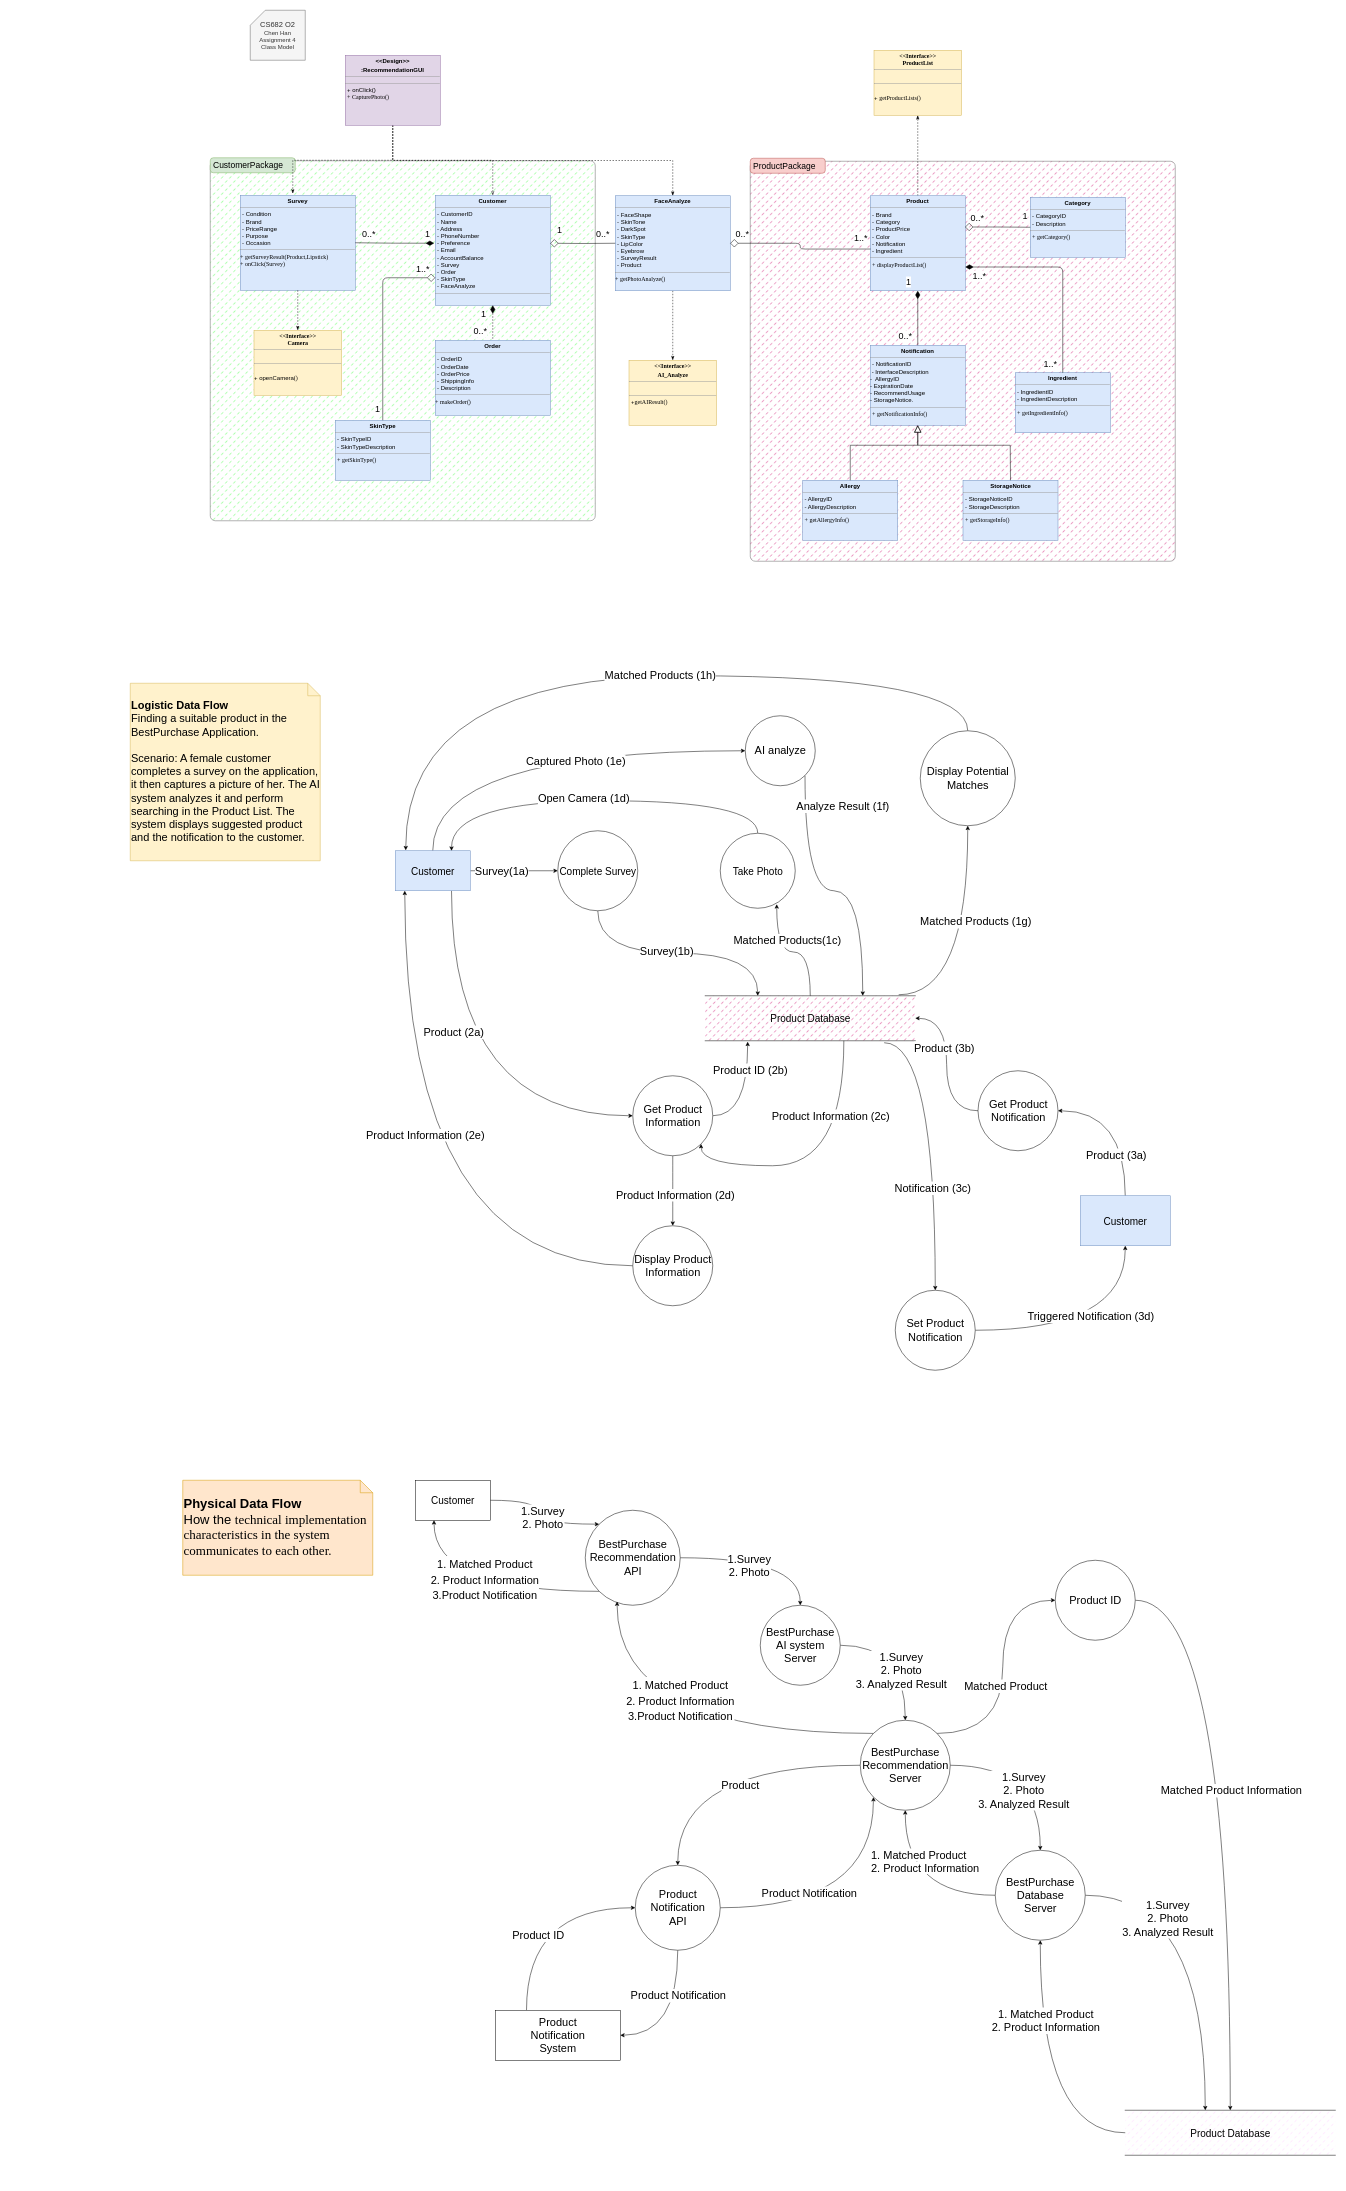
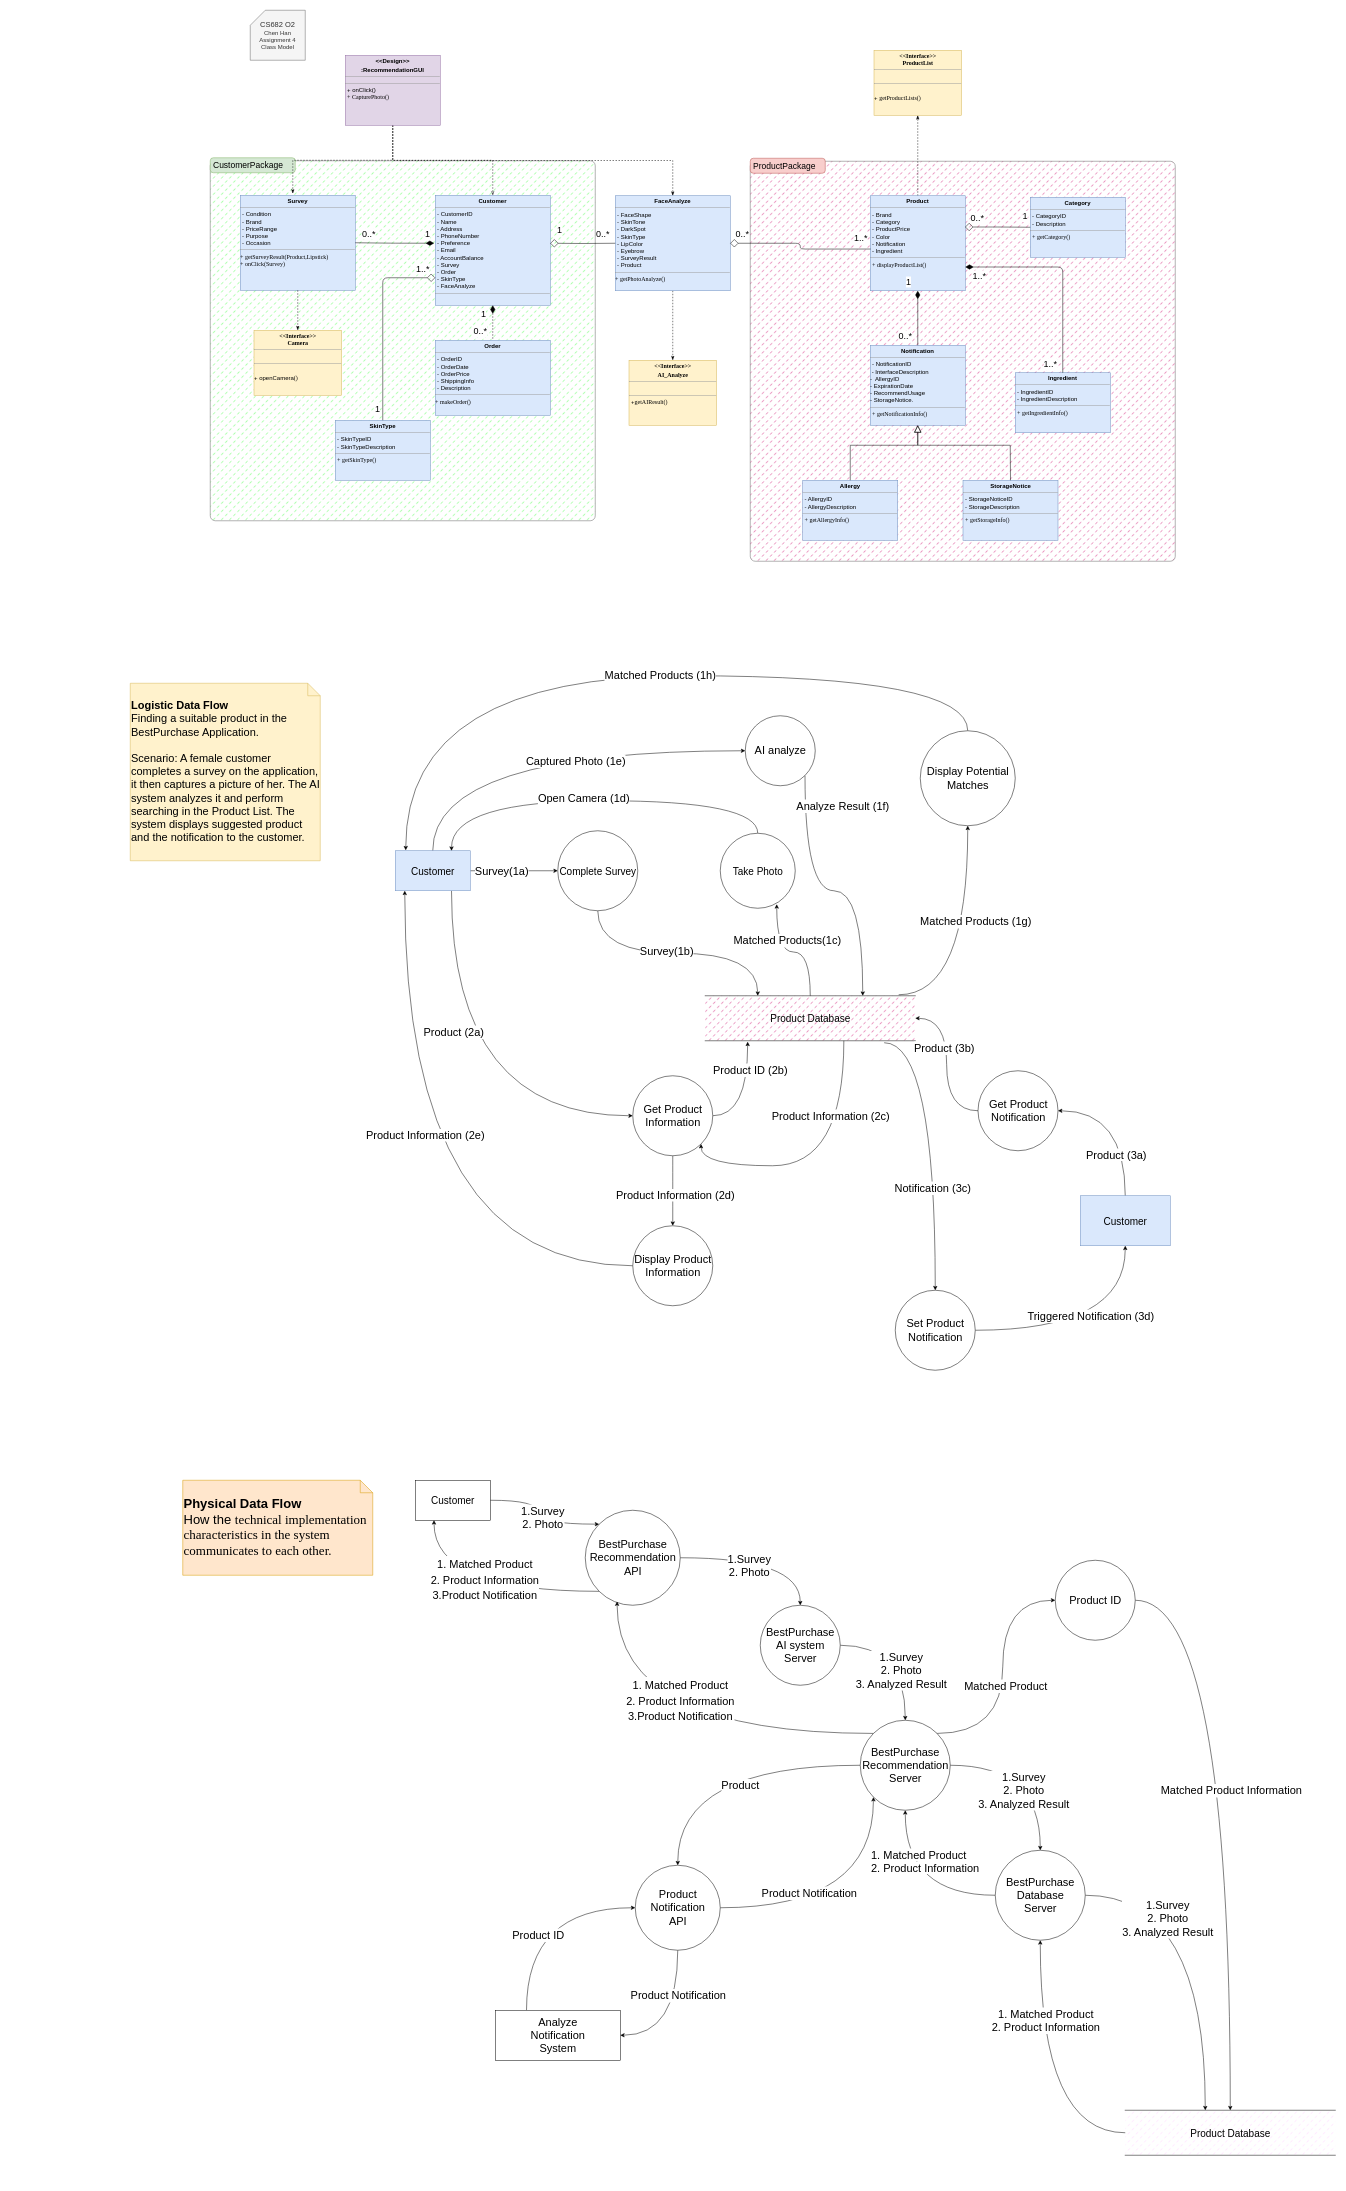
(558, 2035) -> (558, 2035)
